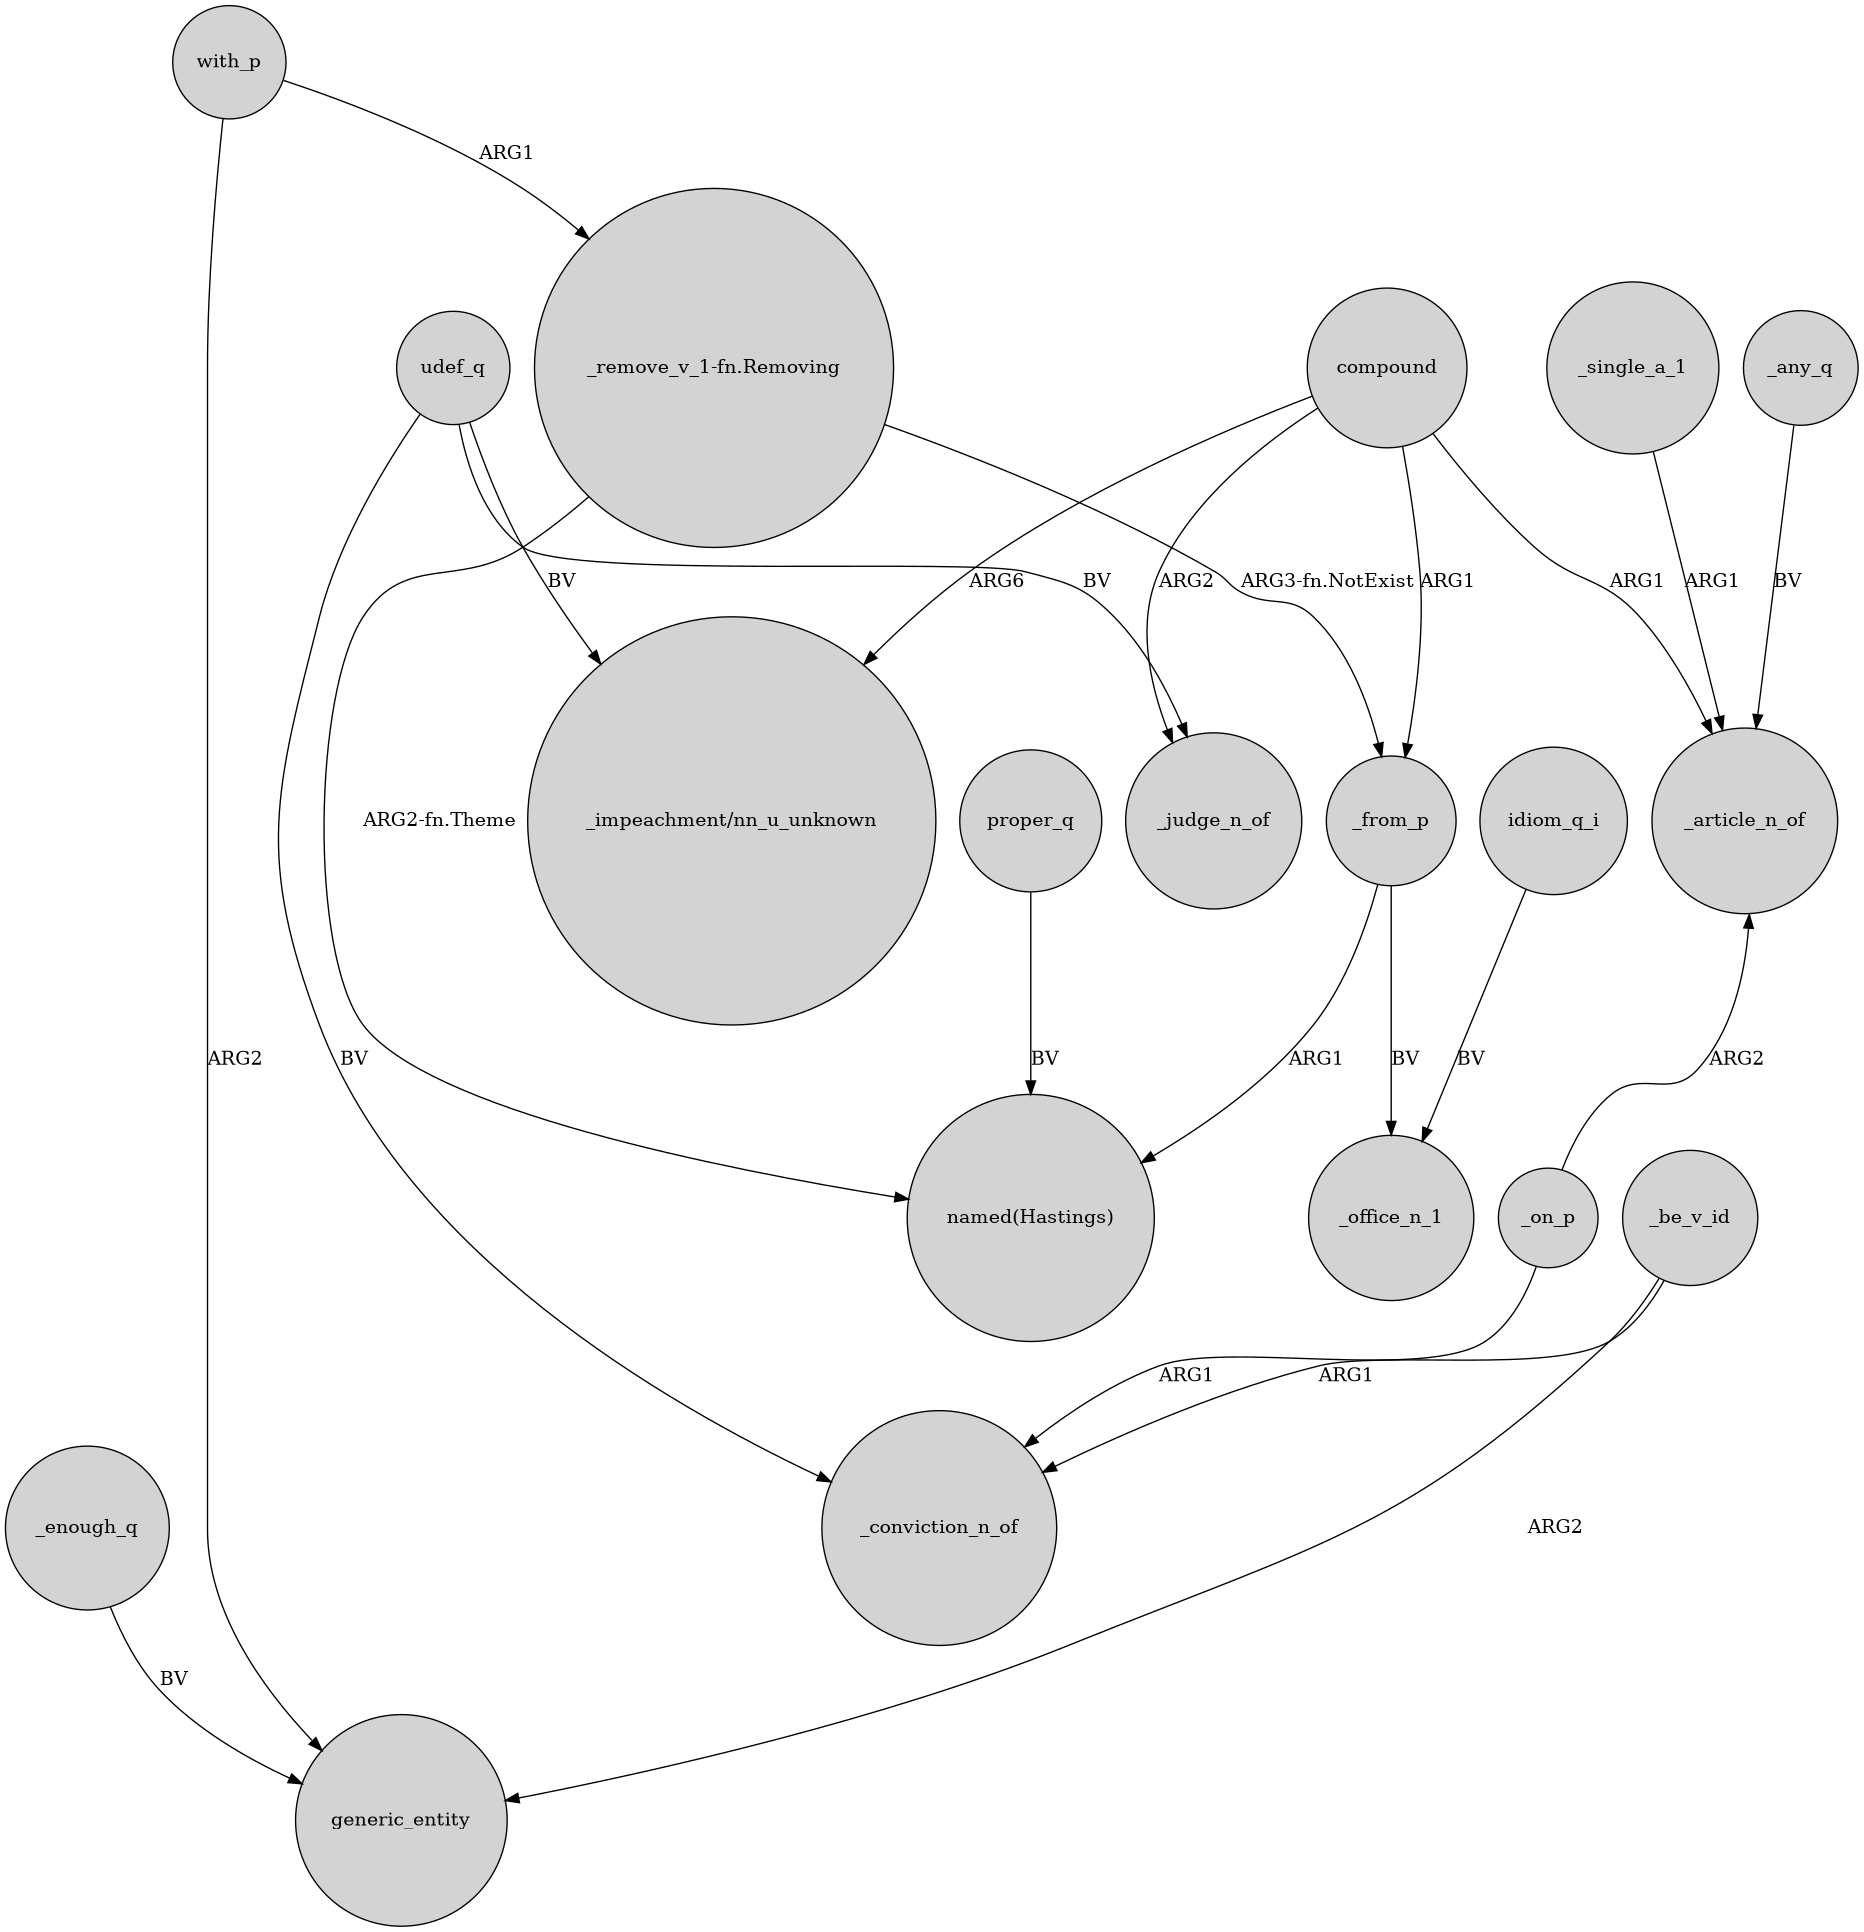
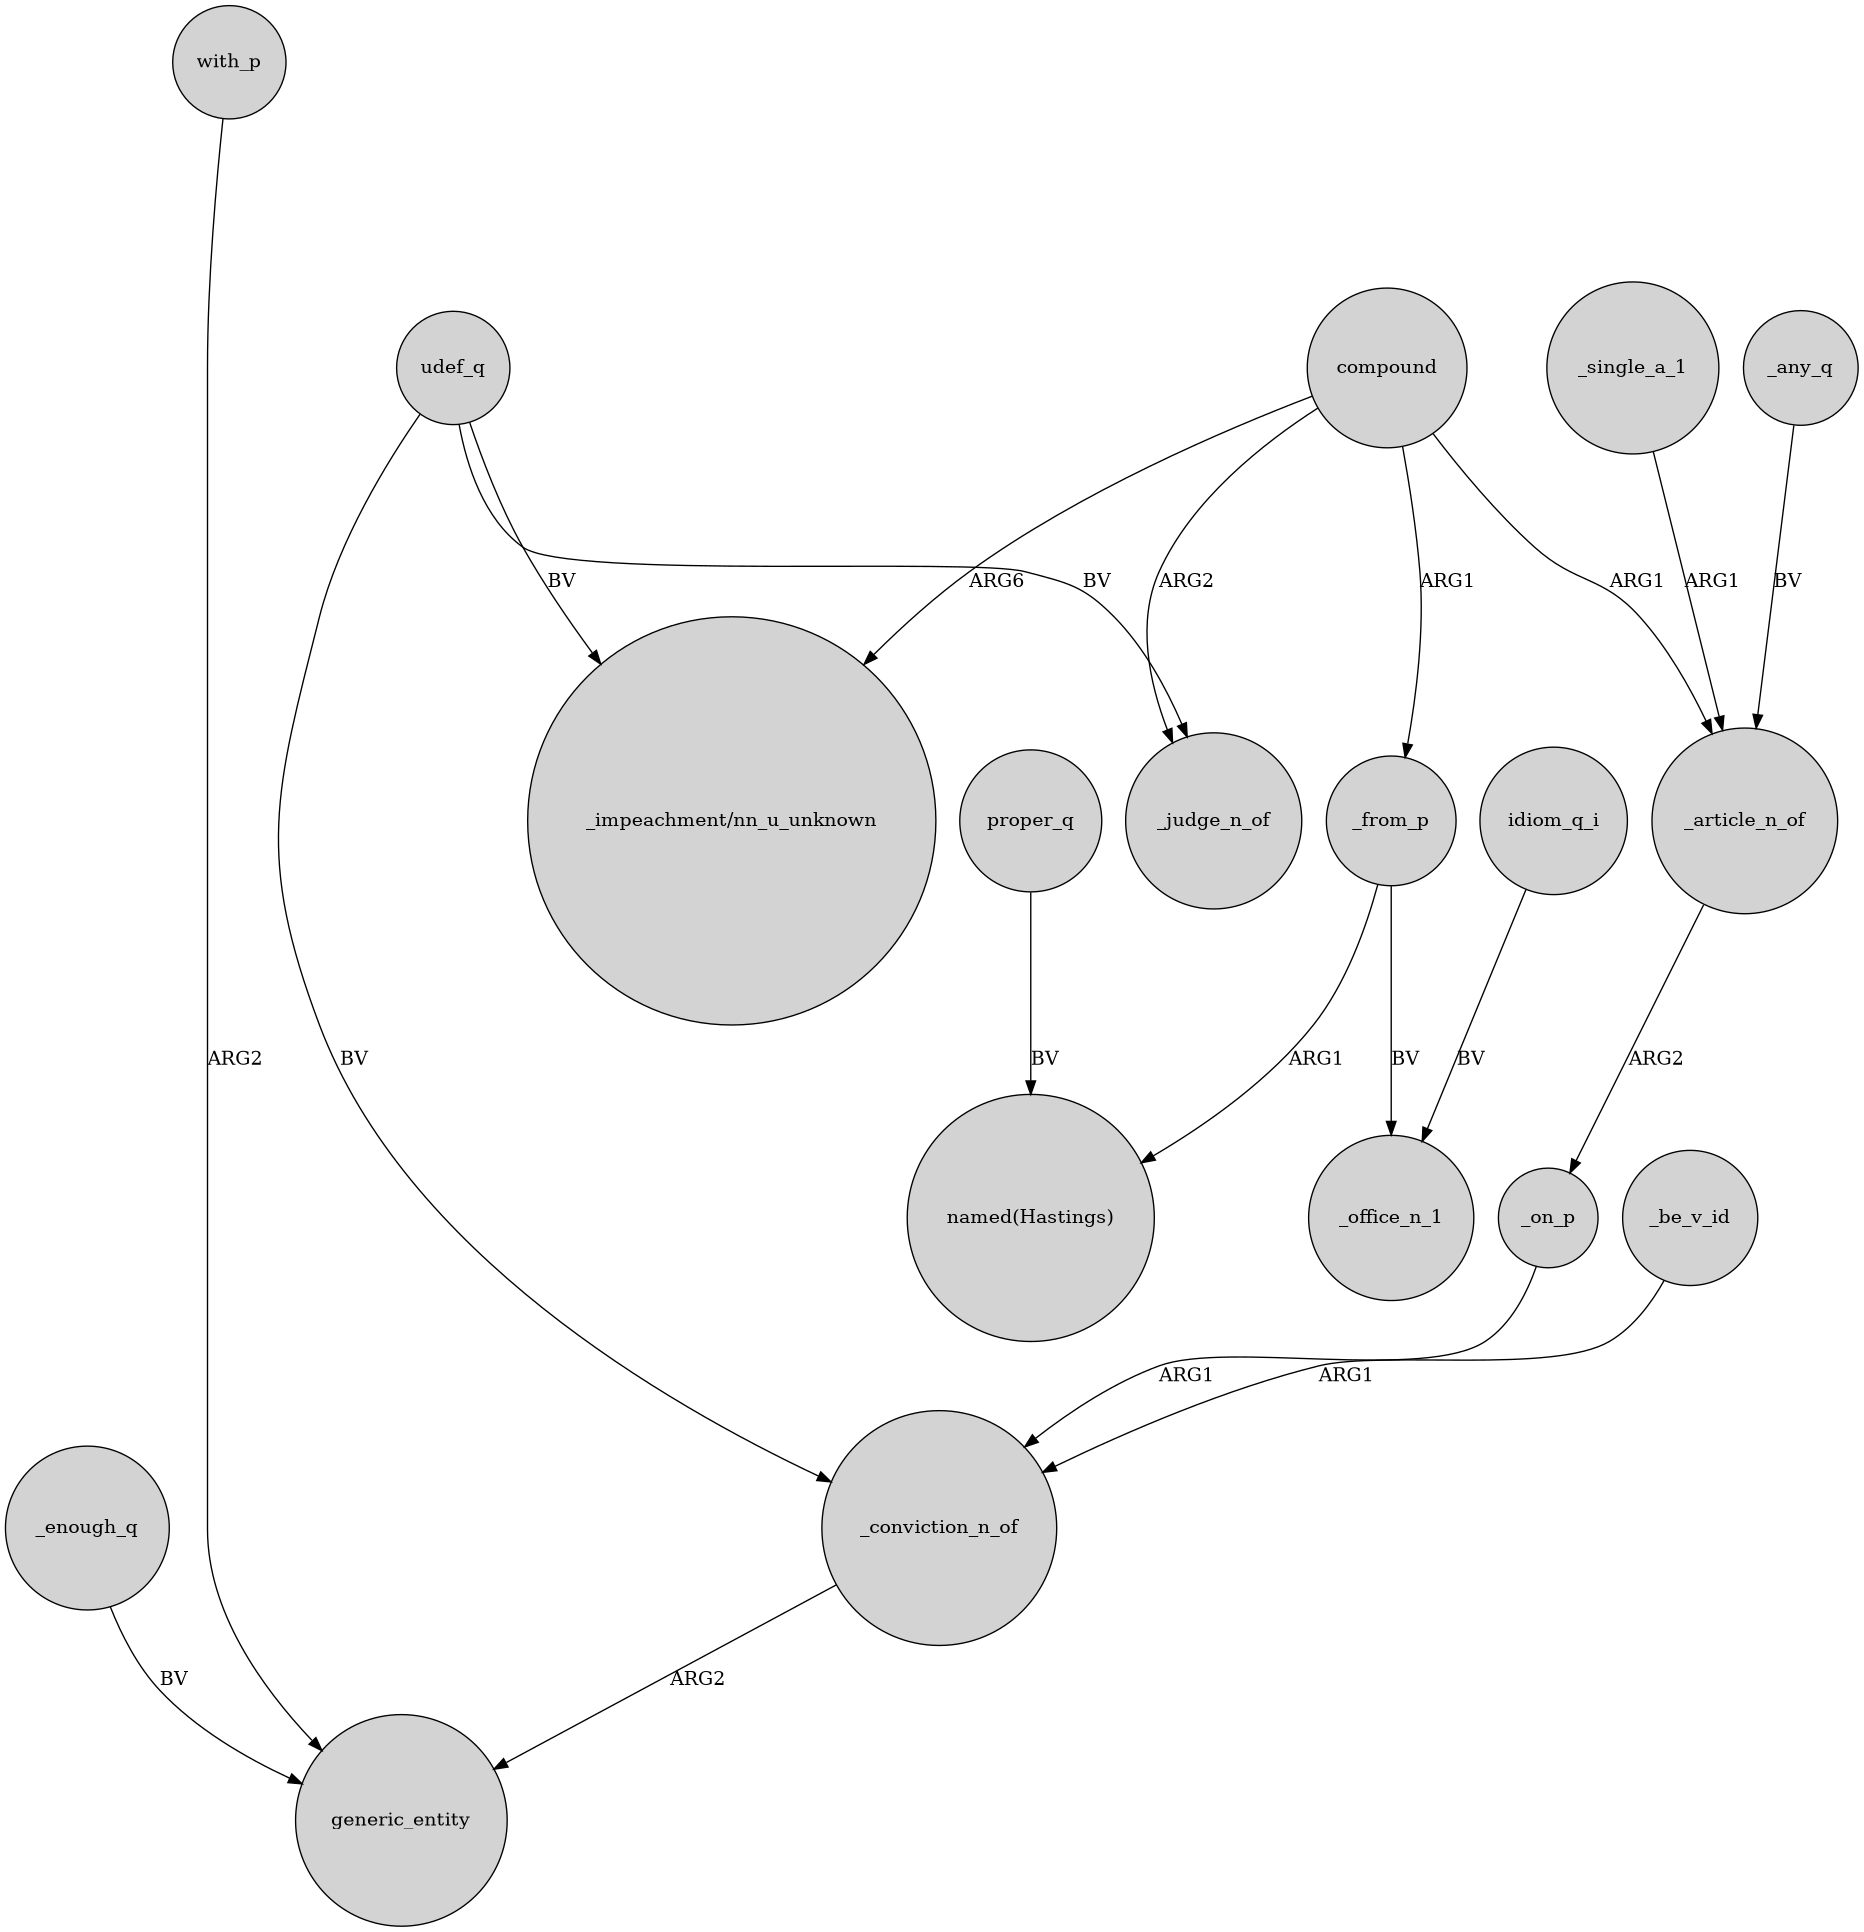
(714, 368) -> none
(1685, 1079) -> (1640, 1033)
(1132, 1620) -> (671, 1674)
